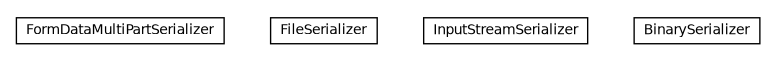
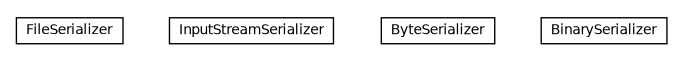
(120, 30) -> none
none -> (437, 30)
